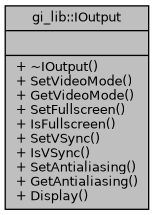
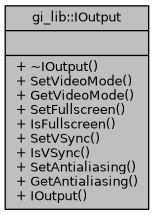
(52, 196) -> (52, 196)
